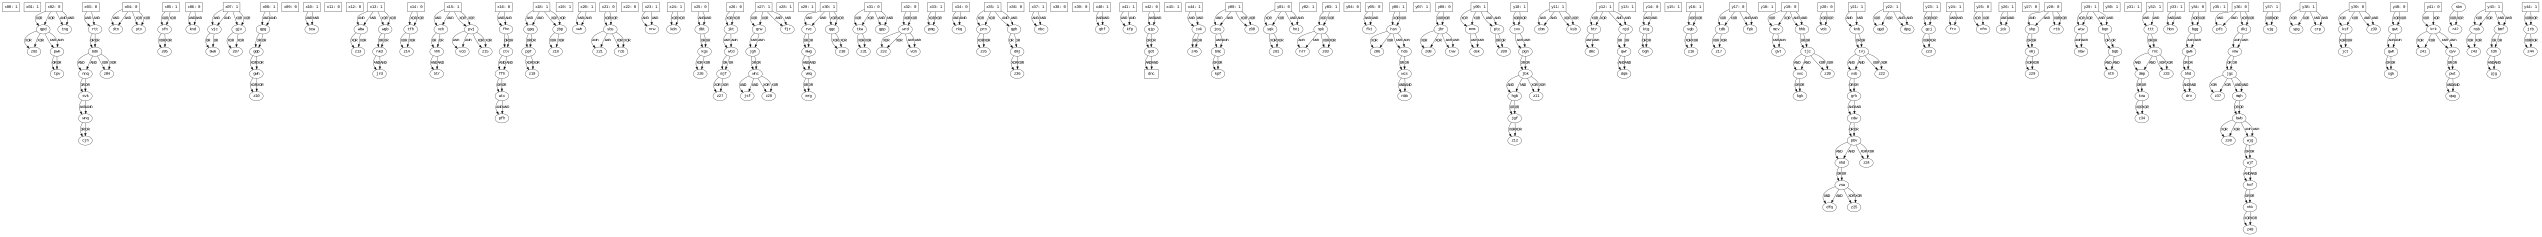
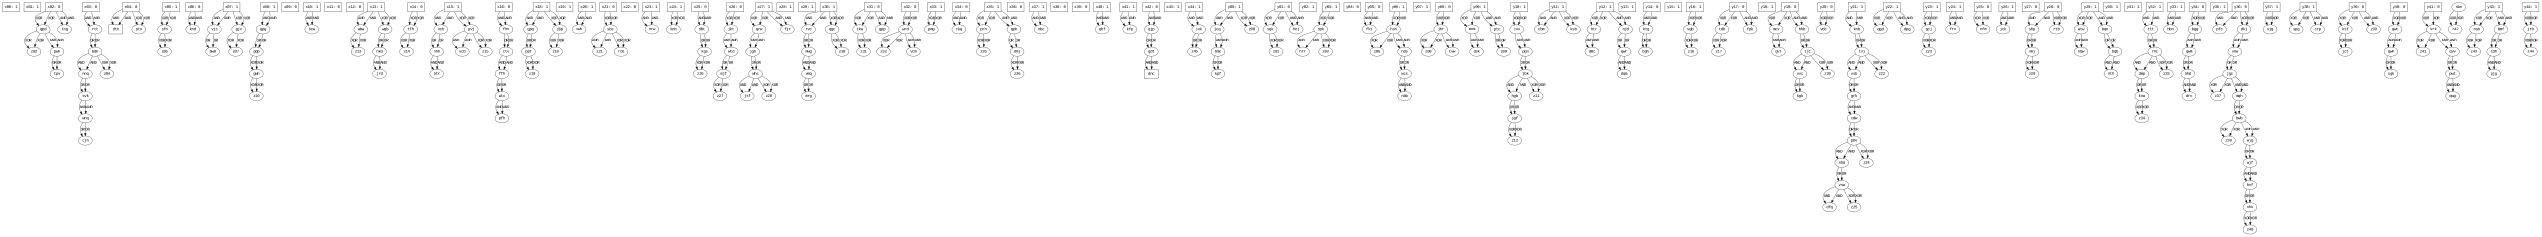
(116, 29) -> (116, 29)
